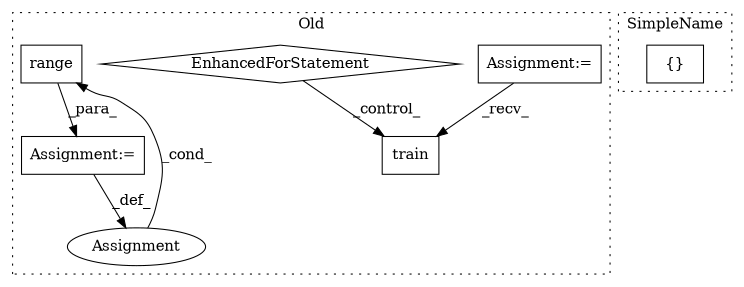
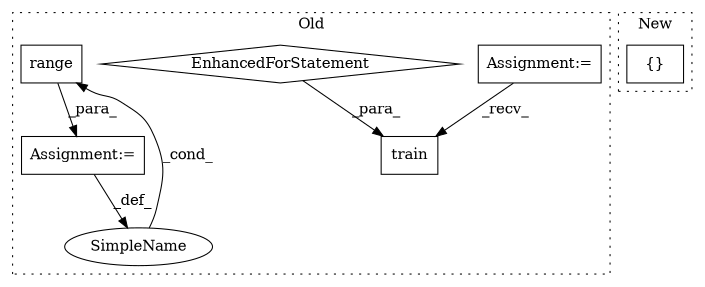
(675, 25) -> (655, 25)
(386, 110) -> (376, 110)
(136, 247) -> (139, 247)
